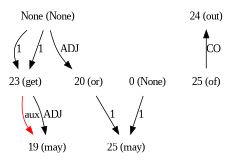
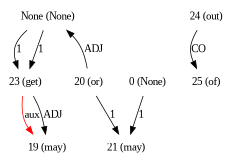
(56, 48) -> (82, 51)
(206, 53) -> (191, 45)
(126, 148) -> (126, 148)
